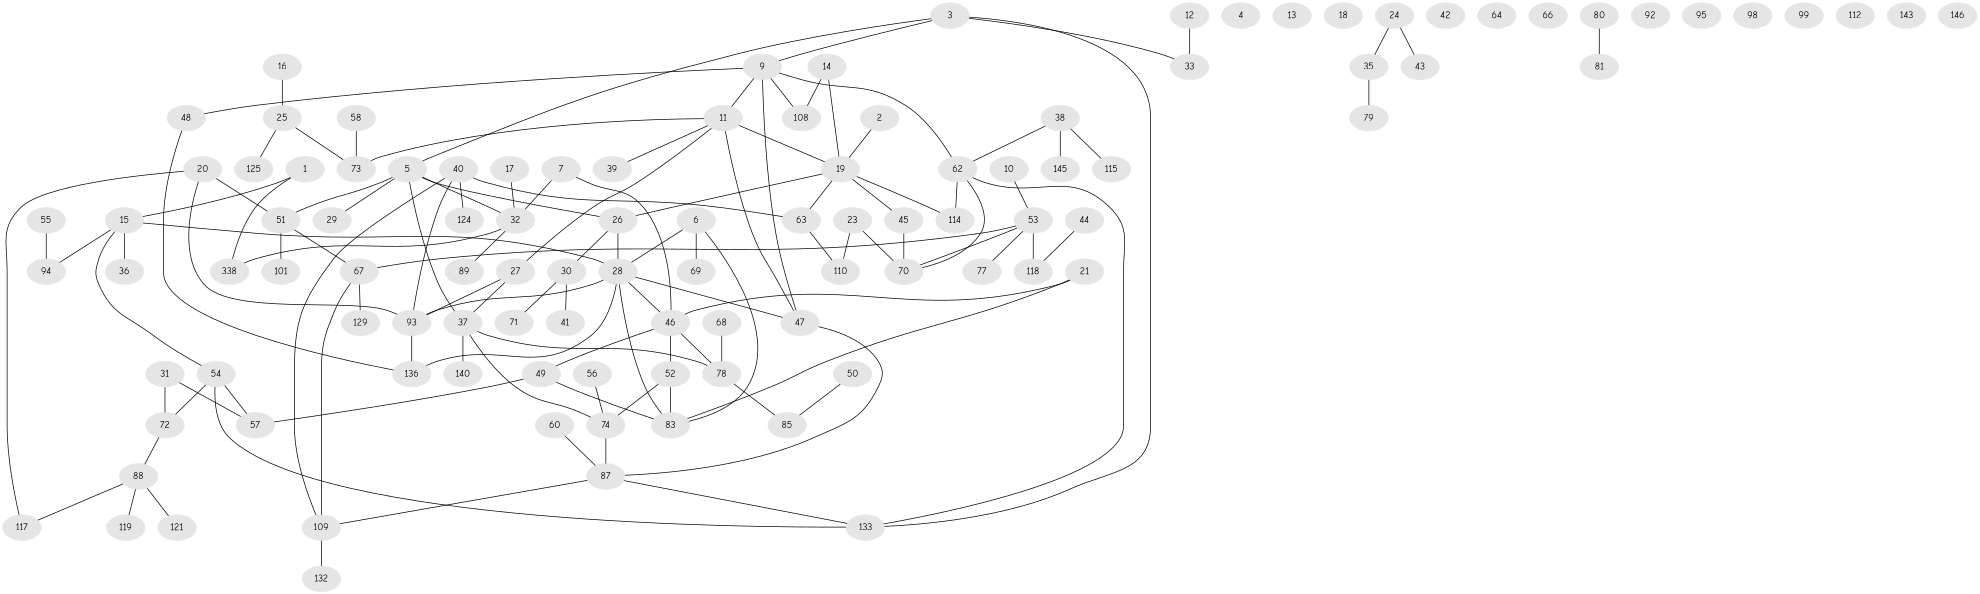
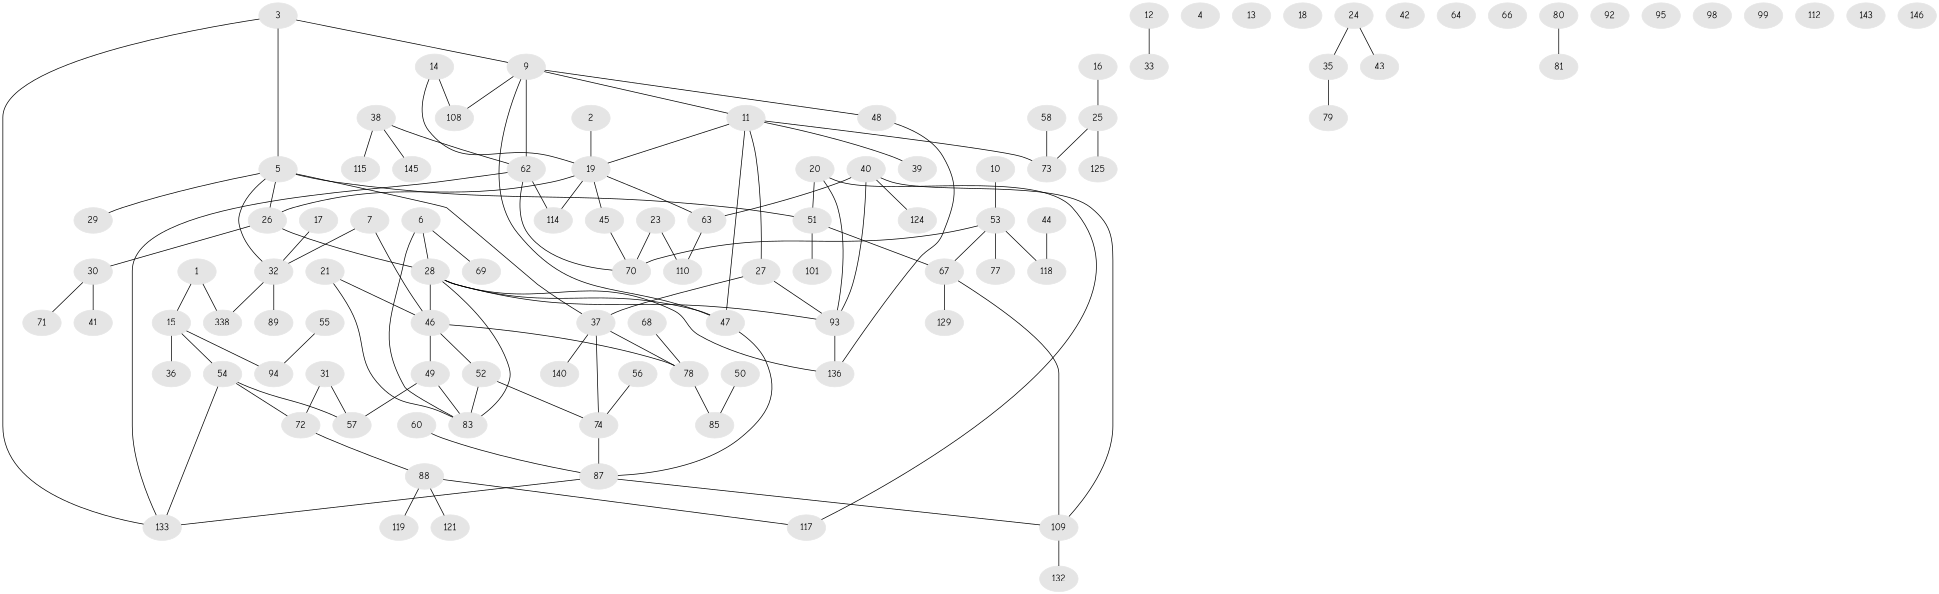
(1088, 37) -> none
(375, 237) -> none
